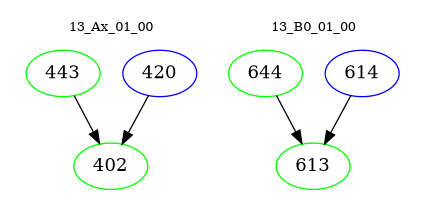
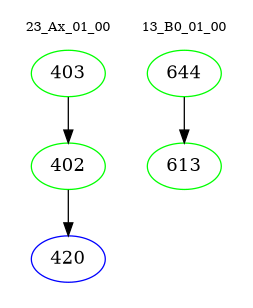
(111, 28) -> (68, 28)
(63, 73) -> (68, 73)
(362, 73) -> none
(138, 114) -> (68, 206)
